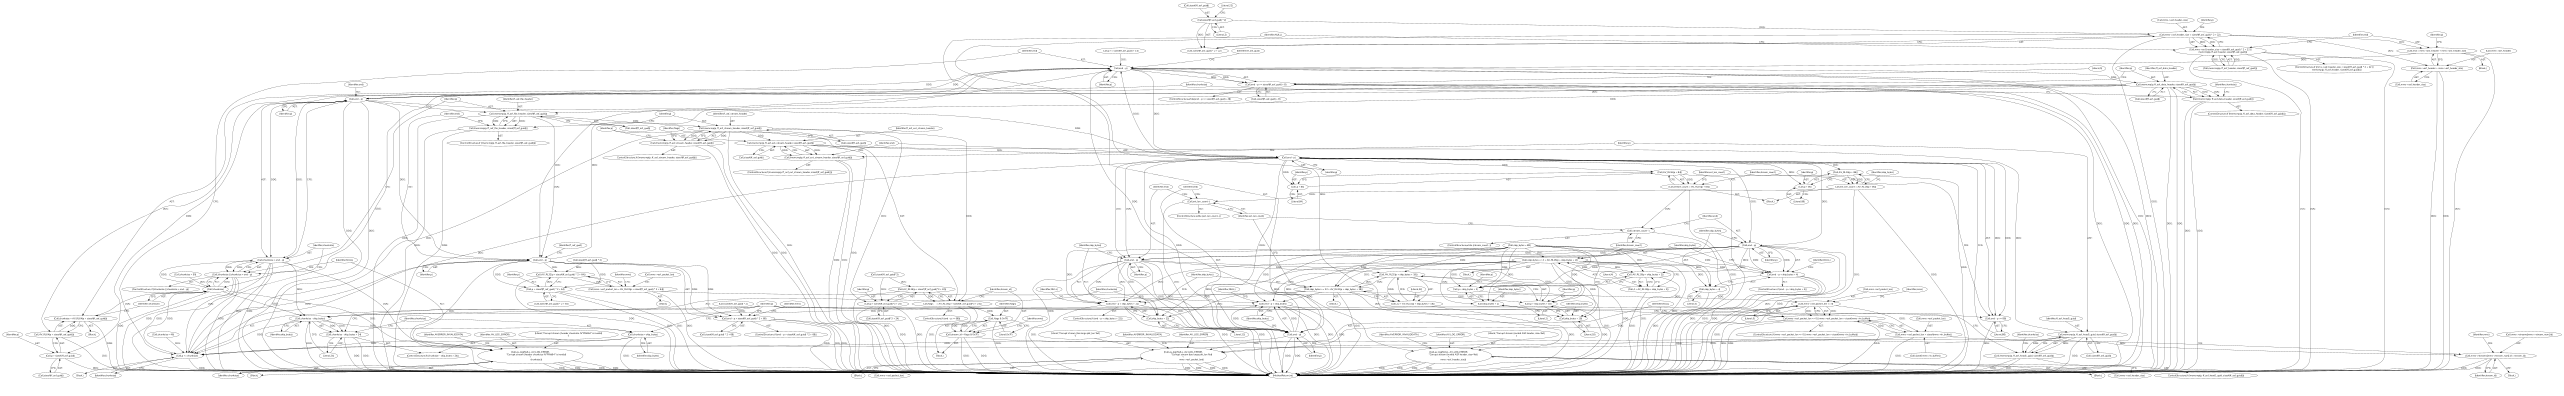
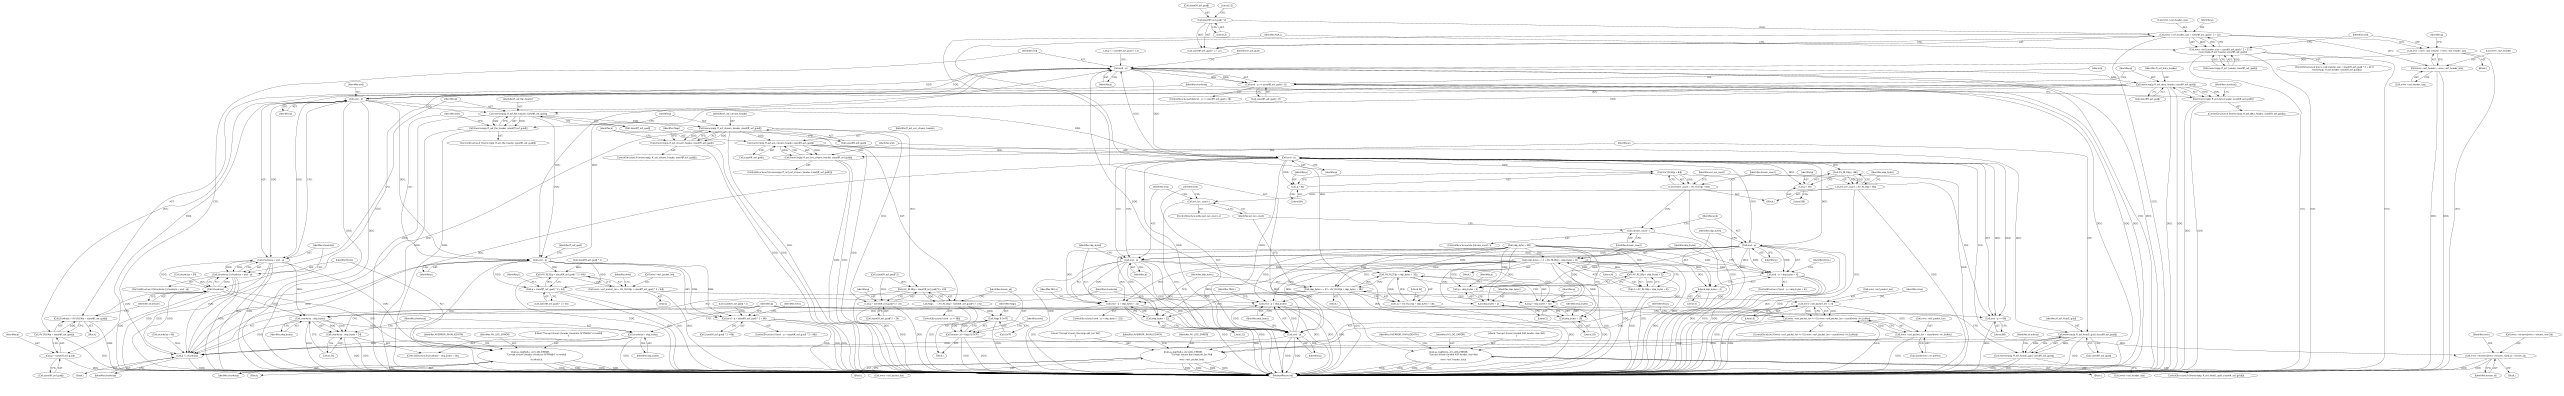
(949, 138) -> (908, 137)
none -> (1481, 262)
(1710, 289) -> (1710, 289)
(1006, 335) -> (1006, 335)
(2205, 345) -> (1919, 345)
